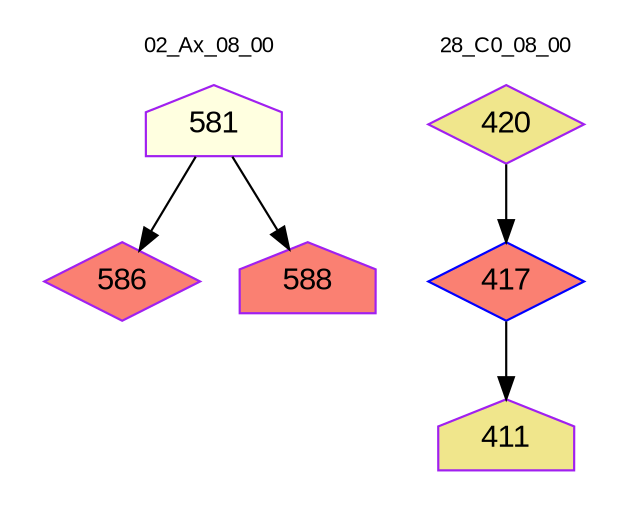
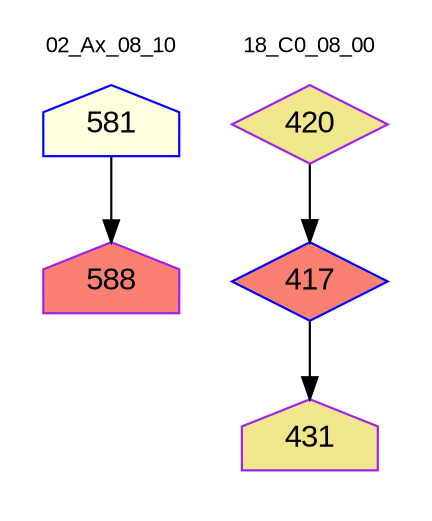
(209, 47) -> (111, 47)
(506, 47) -> (310, 47)
(214, 124) -> (111, 124)
(122, 281) -> none
(506, 439) -> (310, 439)
